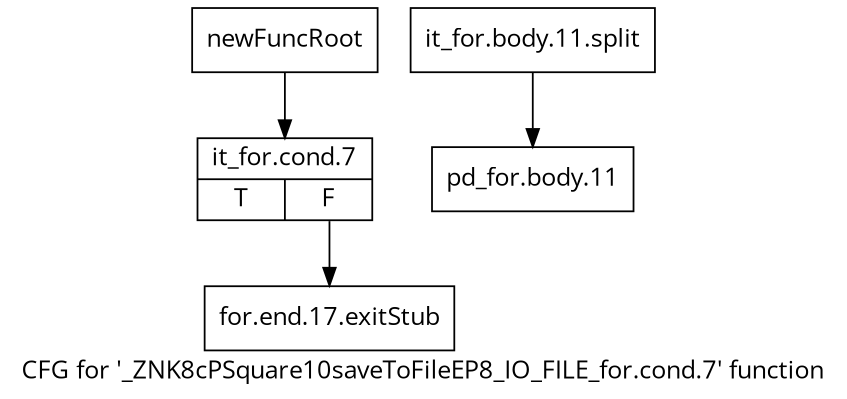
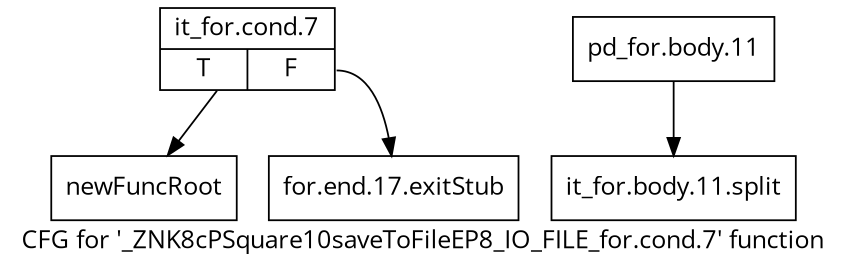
(285, 96) -> (198, 116)
(533, 101) -> (674, 109)
